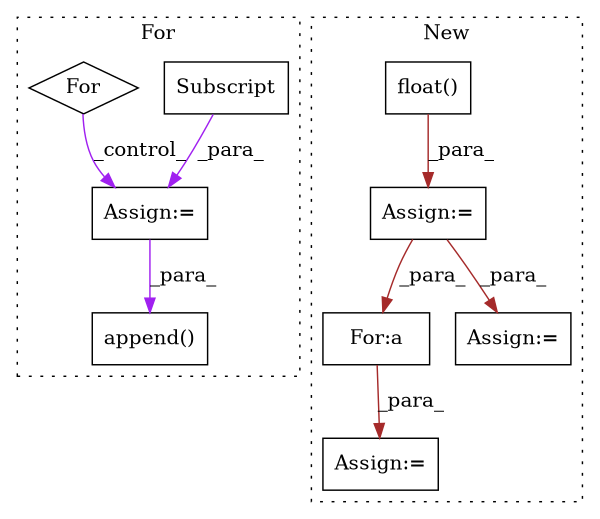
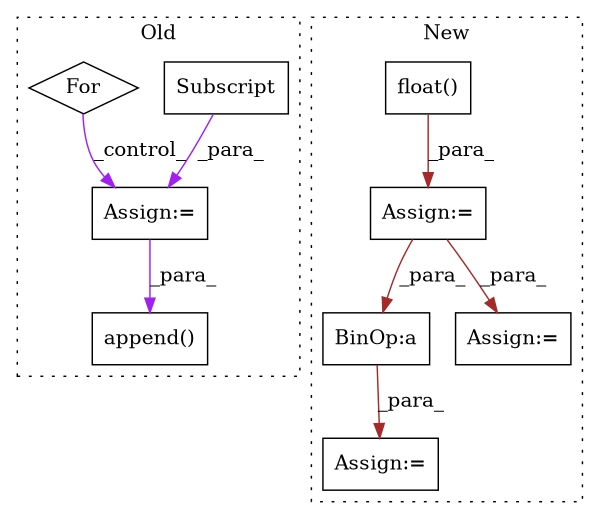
(159, 34) -> (159, 34)
(376, 339) -> (376, 339)
